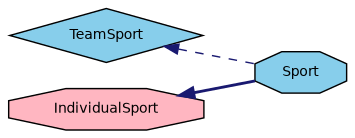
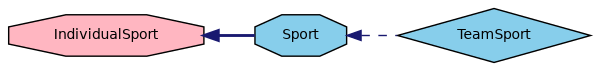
(217, 56) -> (379, 35)
